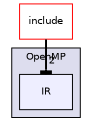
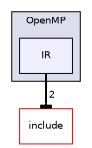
(46, 54) -> (46, 89)
